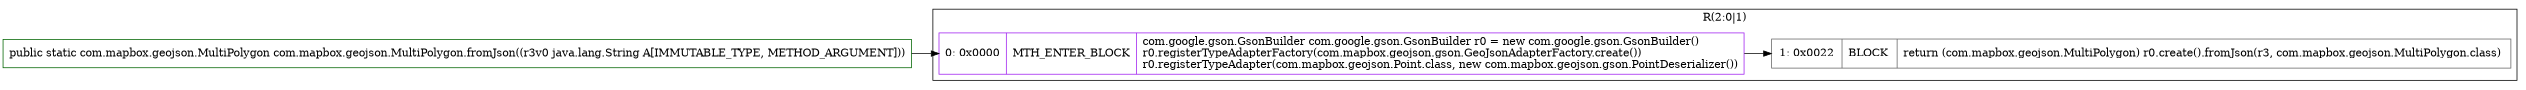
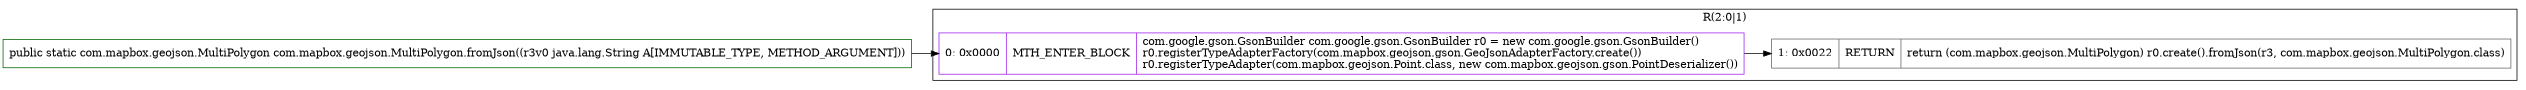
(1868, 53) -> (1870, 53)
